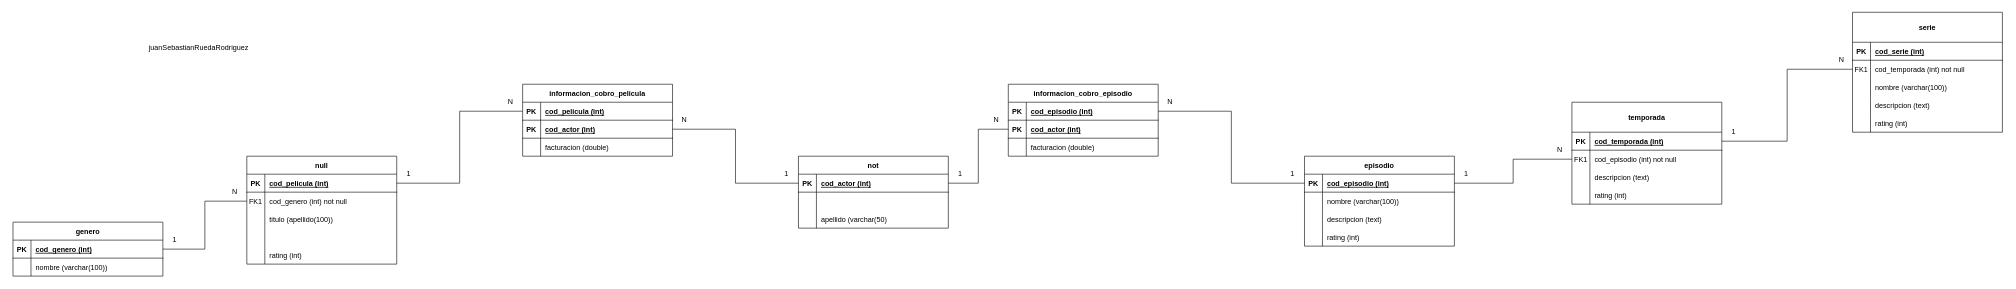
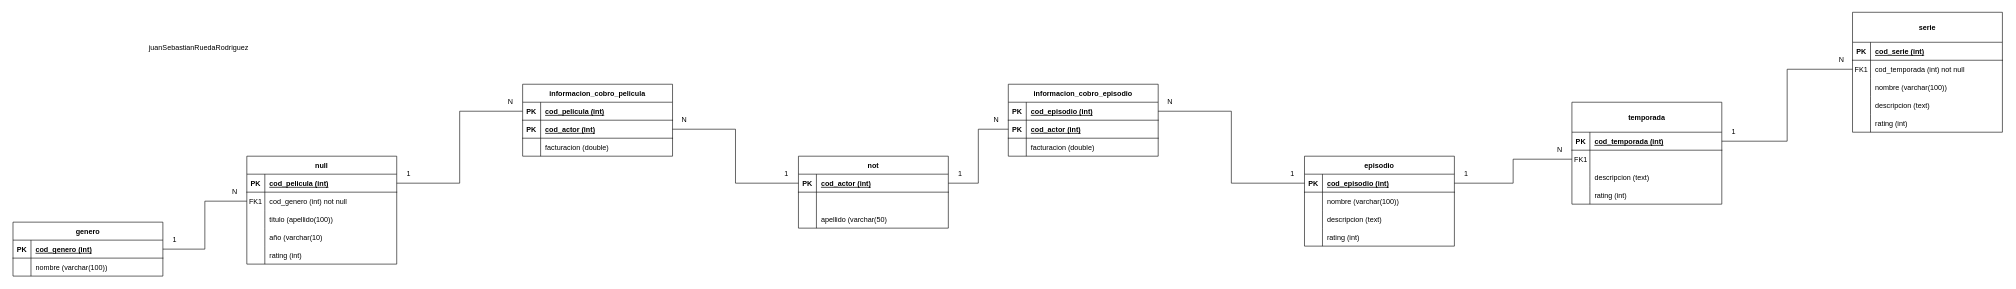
(1656, 159) -> none
none -> (330, 237)
